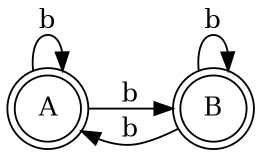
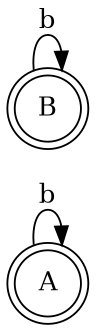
(121, 109) -> none
(139, 144) -> none
